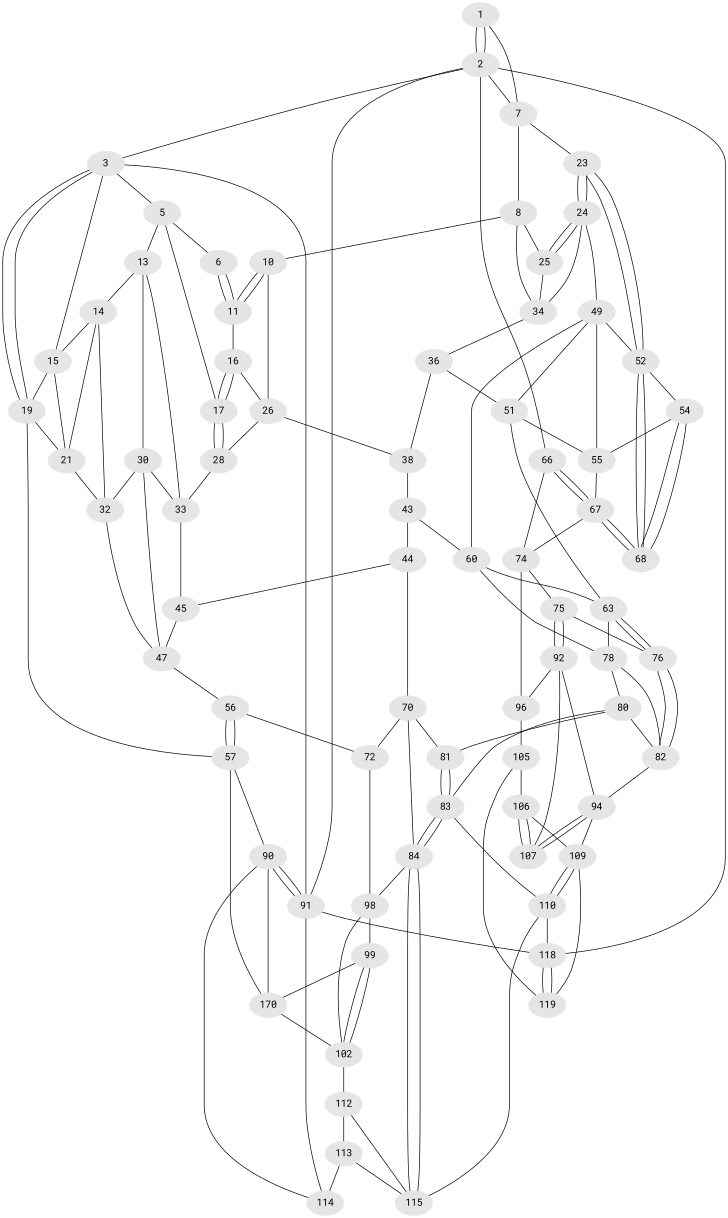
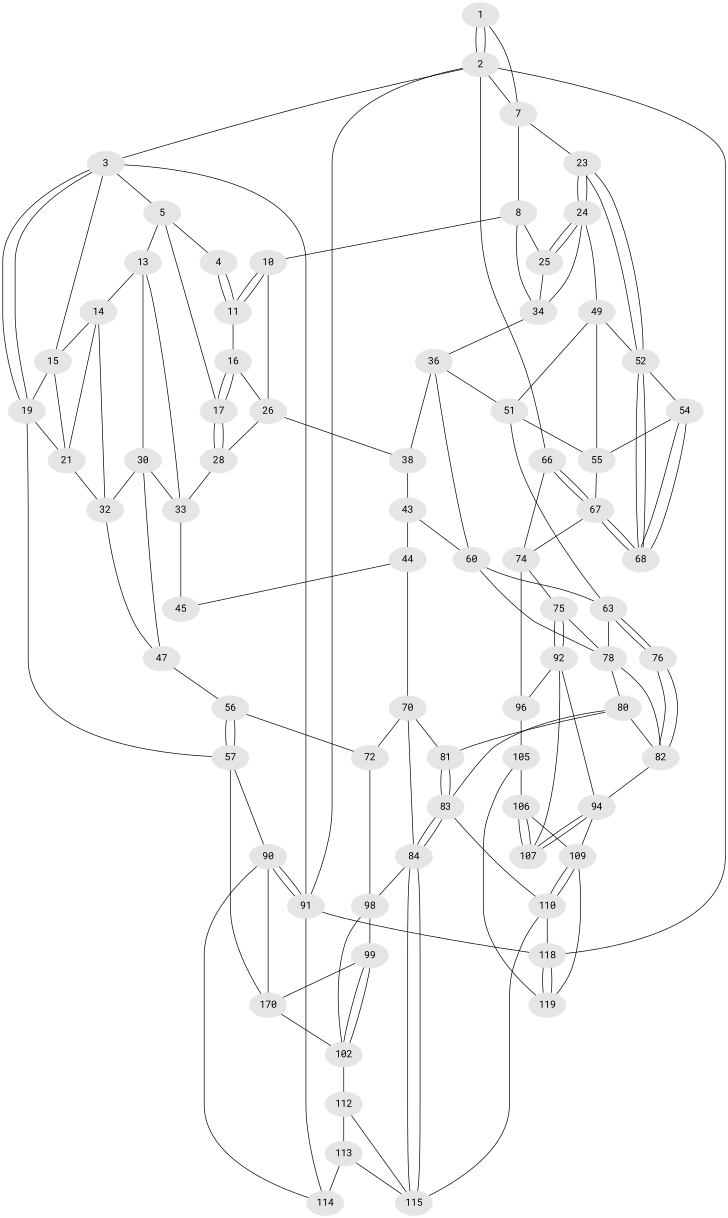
(219, 263) -> (219, 263)
(473, 406) -> (450, 461)
(603, 631) -> (584, 634)
(171, 634) -> none
